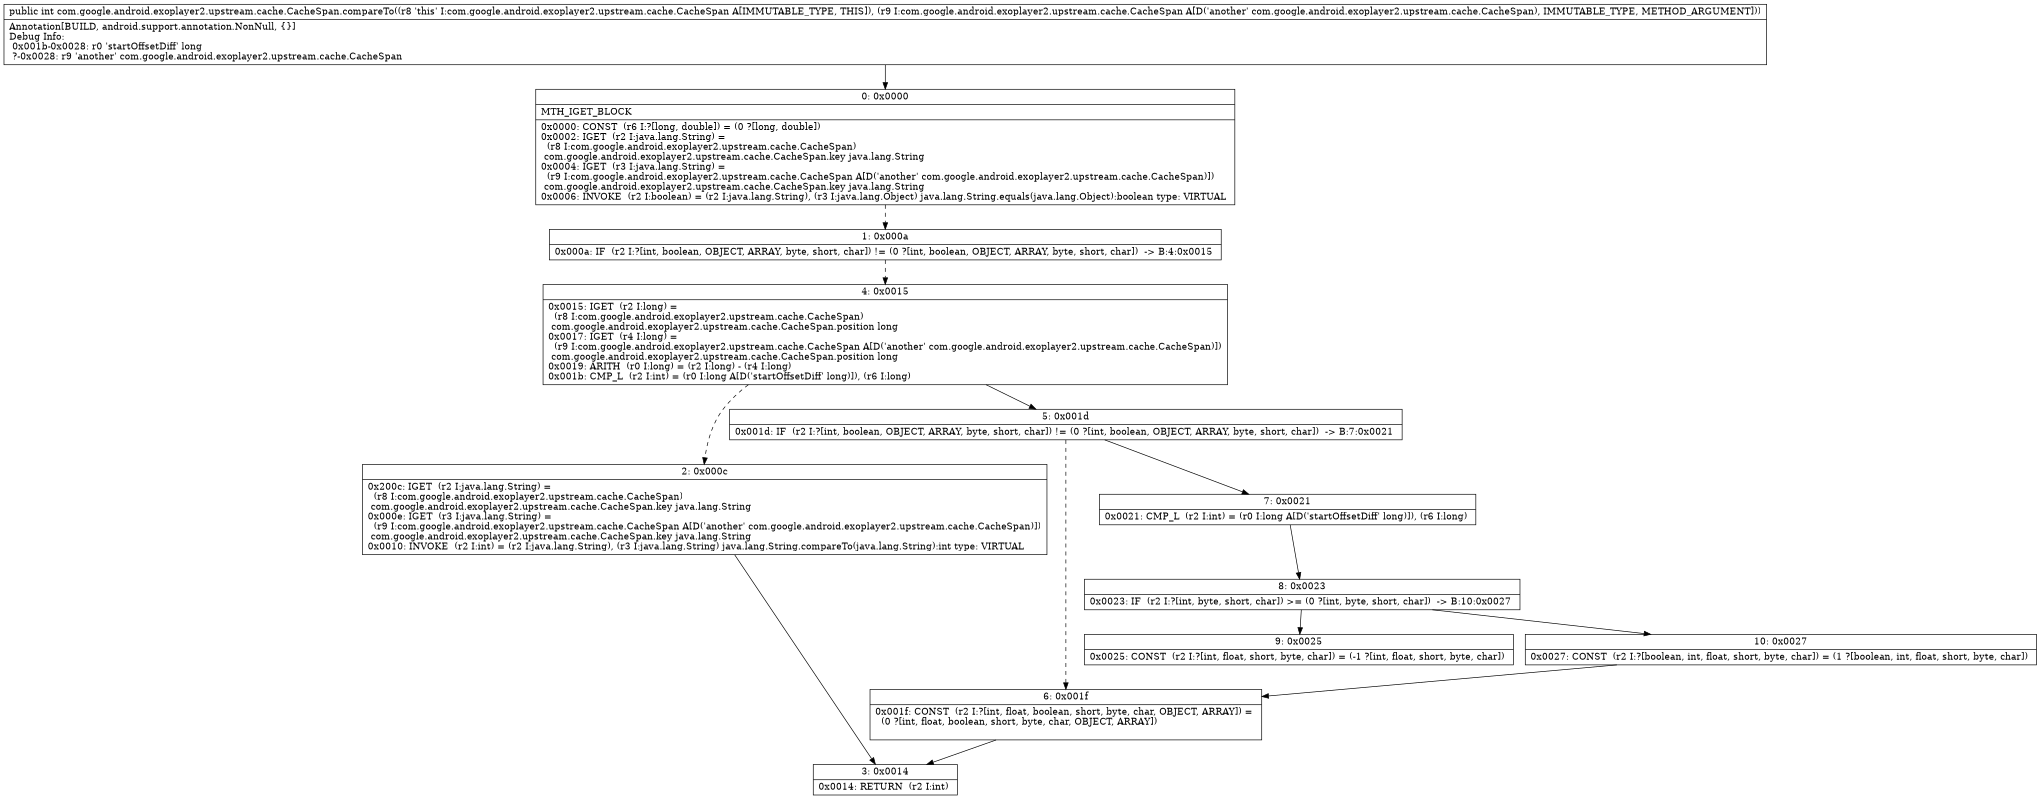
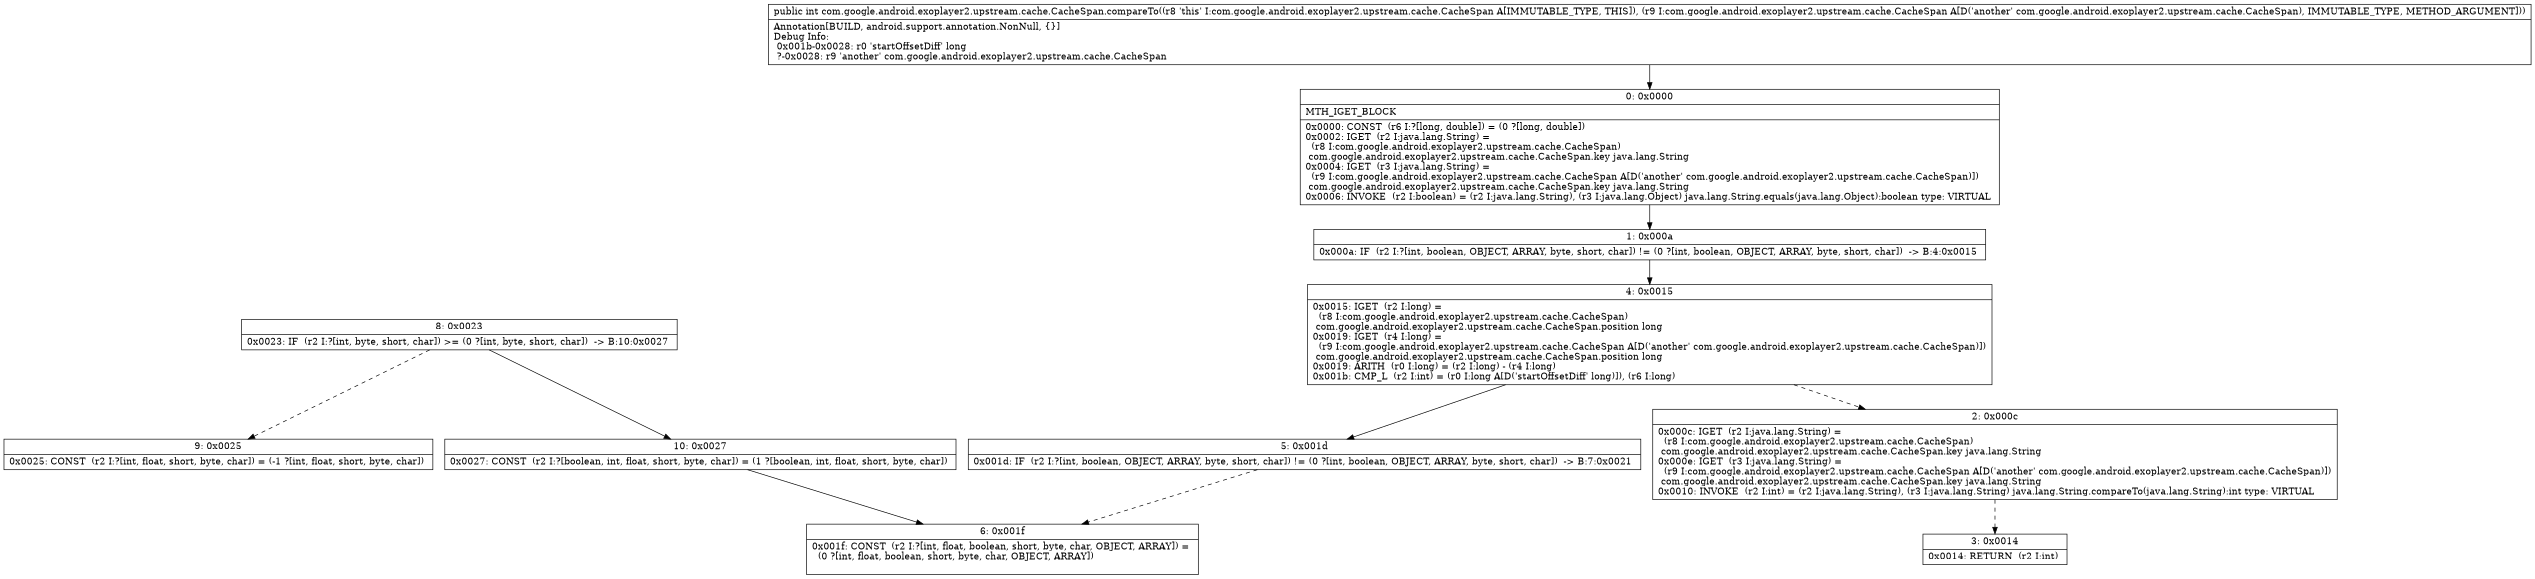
(885, 214) -> (1650, 214)
(885, 269) -> (1650, 269)
(615, 337) -> (1379, 337)
(461, 487) -> (1752, 432)
(1288, 510) -> none
(1301, 619) -> (342, 393)
(803, 657) -> (1995, 513)
(965, 751) -> none
